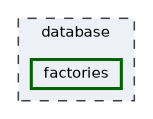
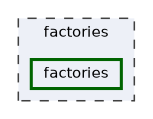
(76, 33) -> (76, 33)
